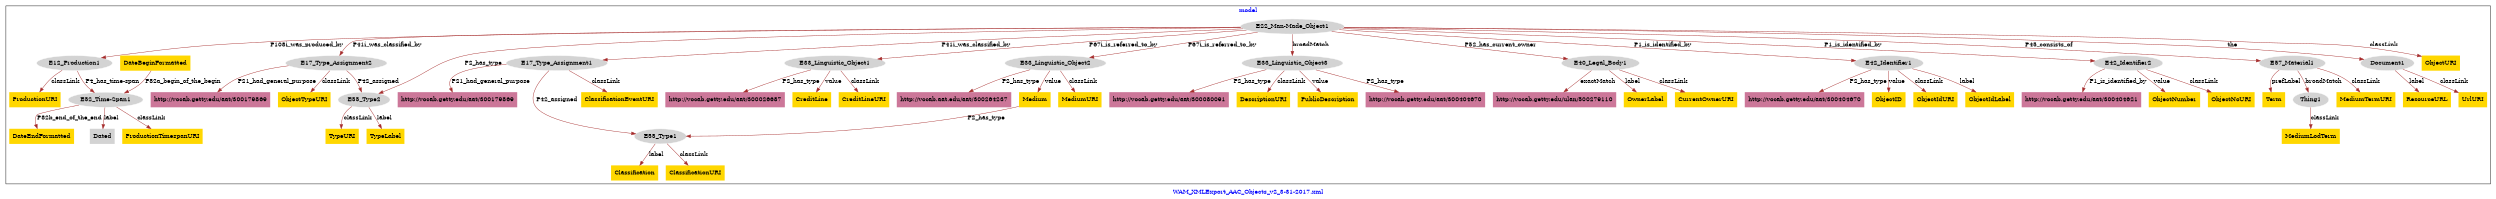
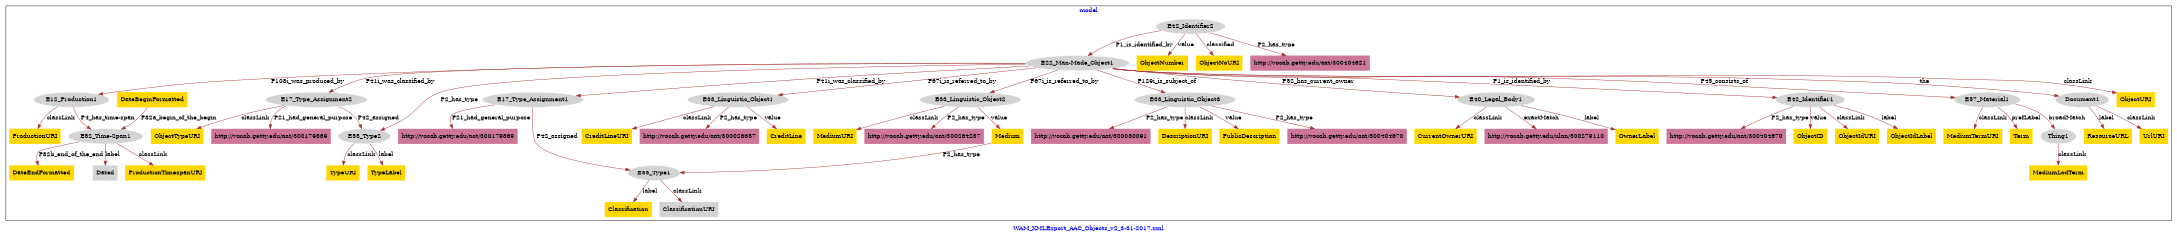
(1717, 43) -> (1125, 39)
(1311, 45) -> (1167, 81)
(2118, 81) -> (1276, 45)
(2204, 81) -> (1221, 45)
(619, 100) -> none
(954, 100) -> (924, 136)
(695, 173) -> (689, 210)
